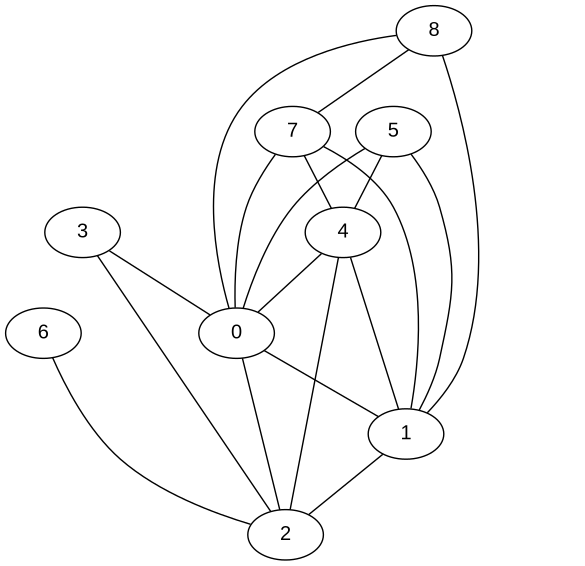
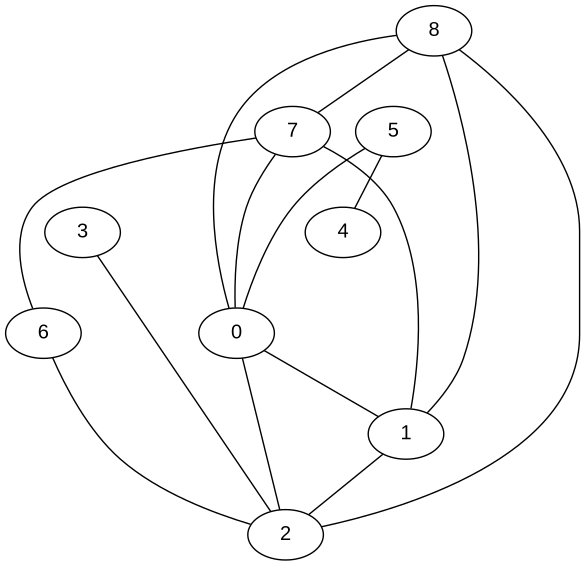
(314, 174) -> (89, 175)
(452, 280) -> none
(160, 283) -> none
(290, 283) -> none
(375, 333) -> none
(313, 390) -> (578, 343)
